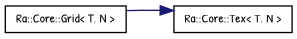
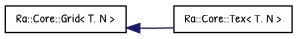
(143, 10) -> (157, 28)
